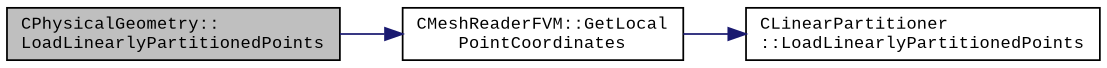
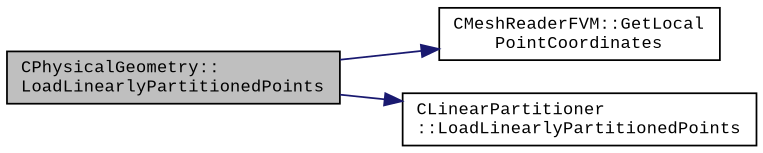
(706, 34) -> (362, 97)
